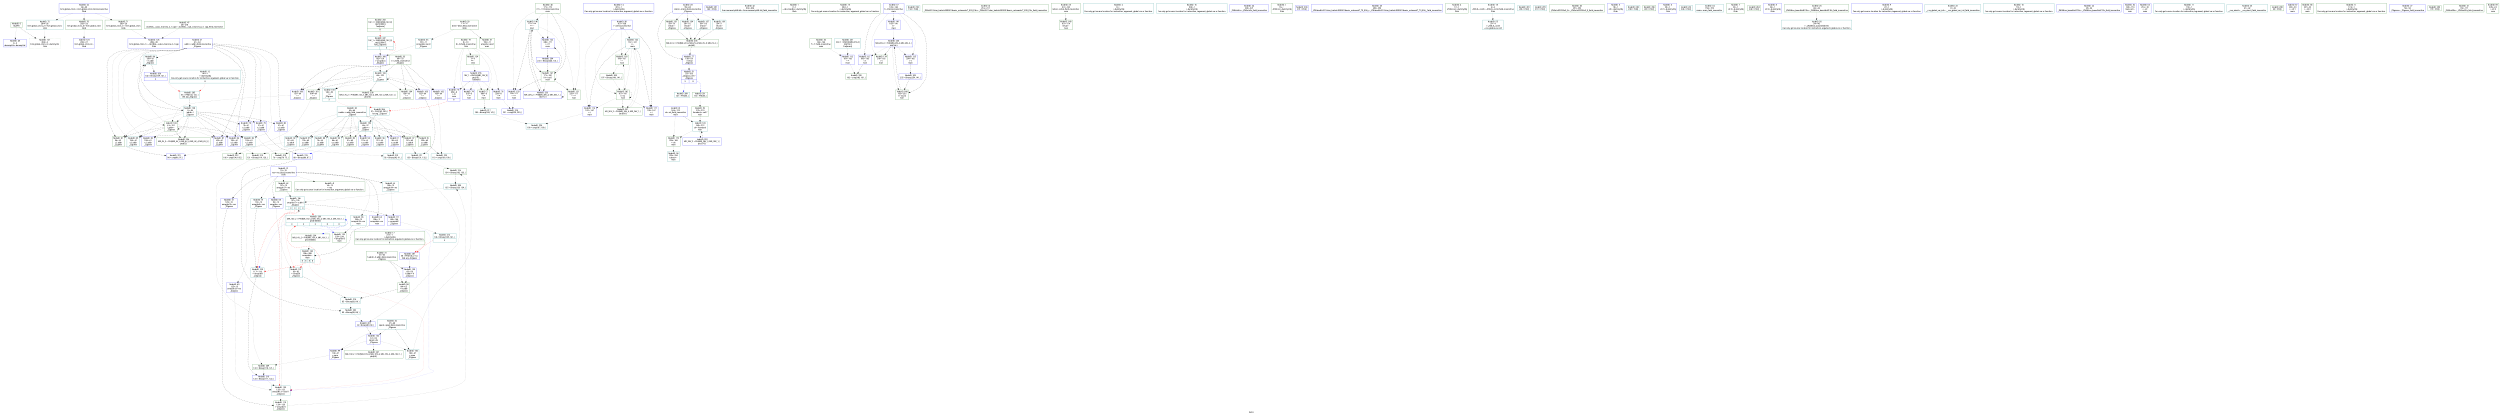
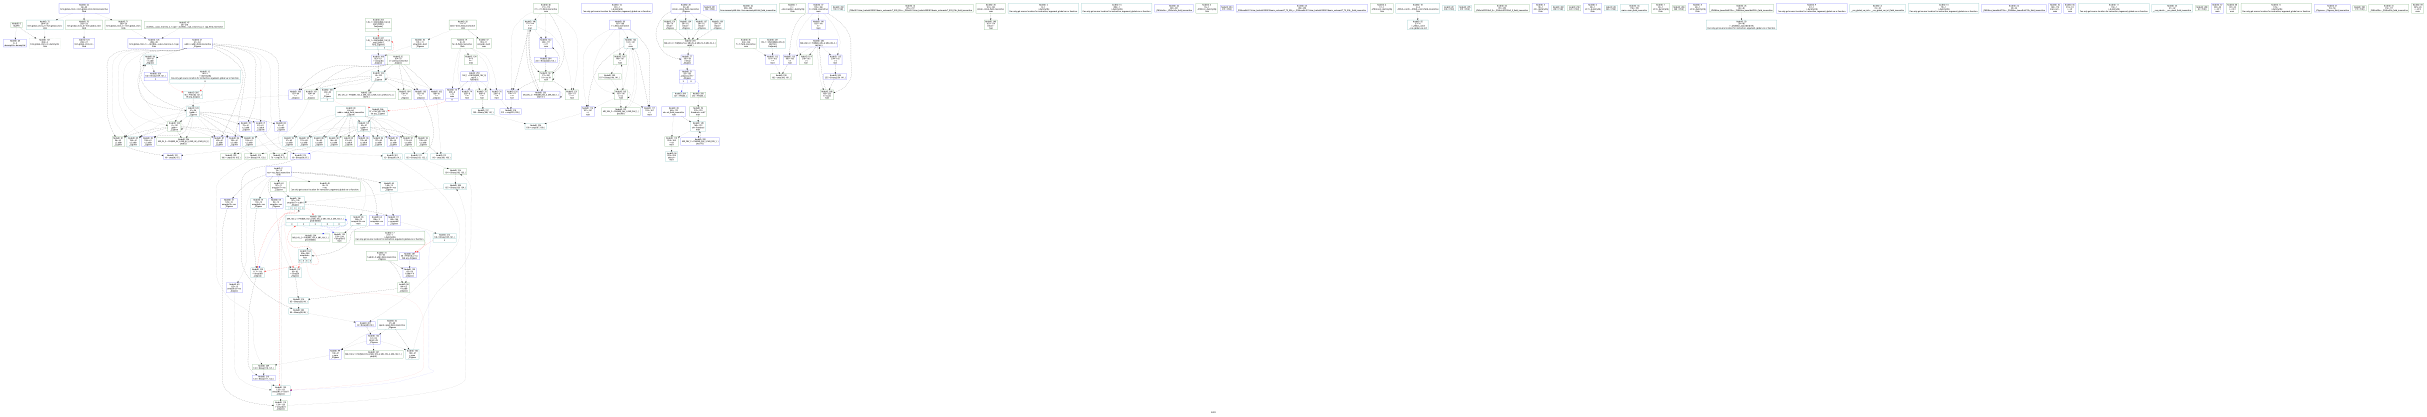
(845, 8) -> none
